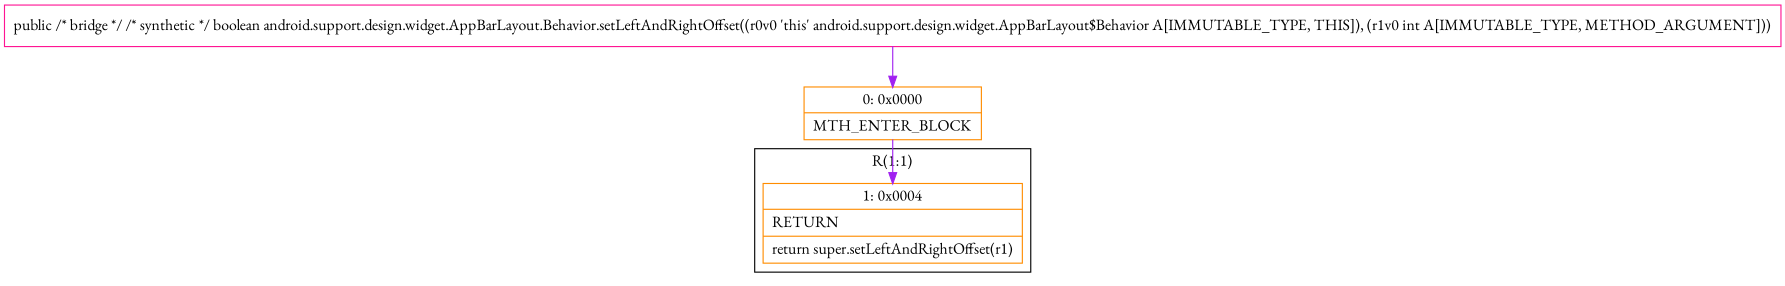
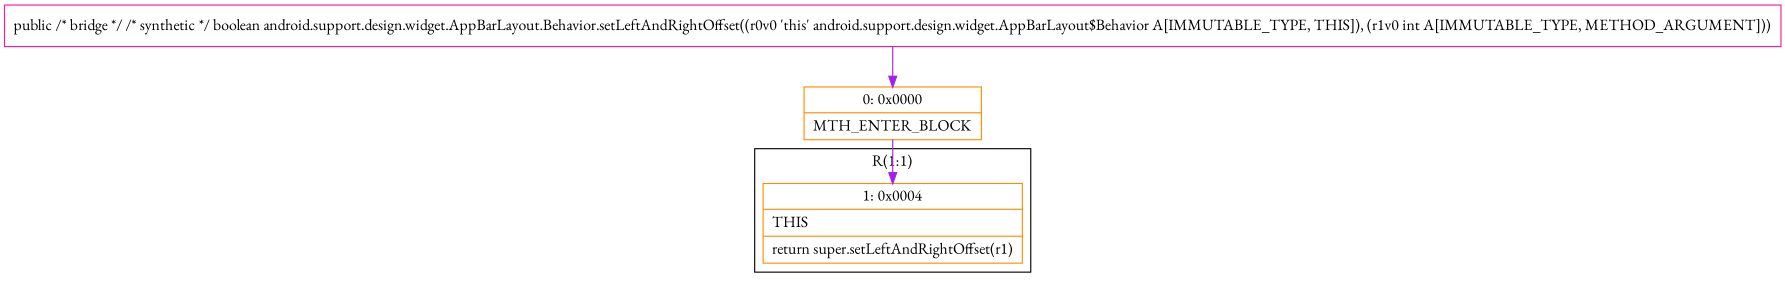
(806, 222) -> (791, 222)
